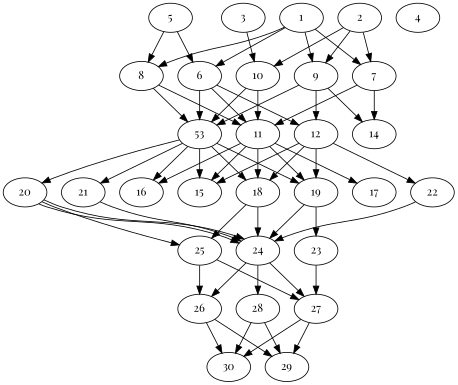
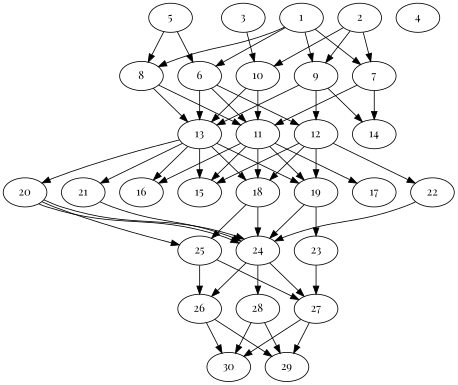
(200, 134) -> (200, 134)
